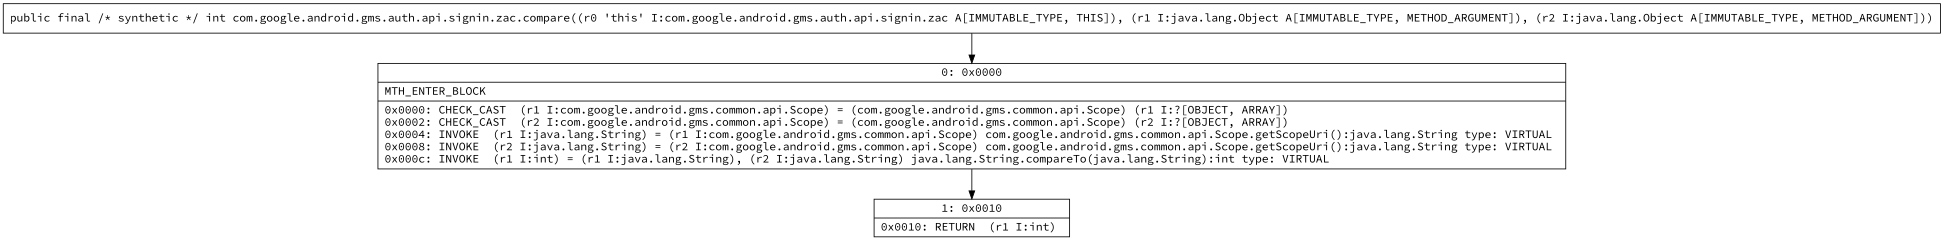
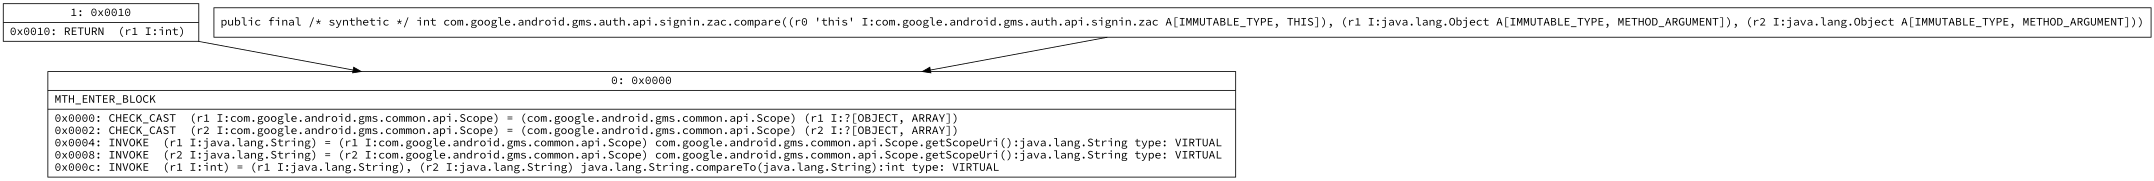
(972, 180) -> (276, 56)
